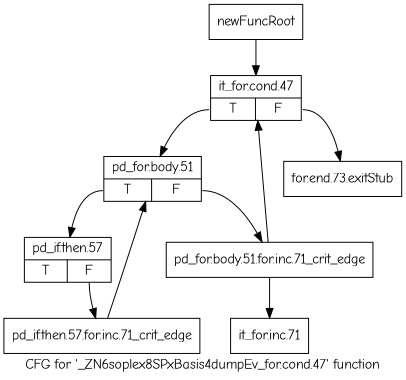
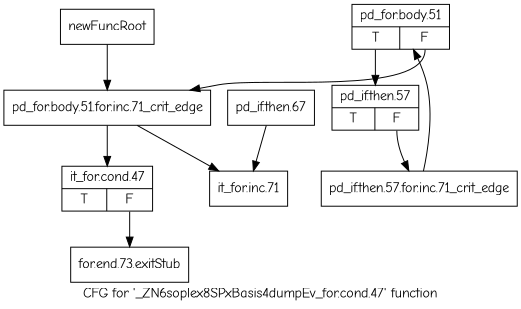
(256, 53) -> (107, 62)
none -> (271, 108)
(182, 122) -> none
